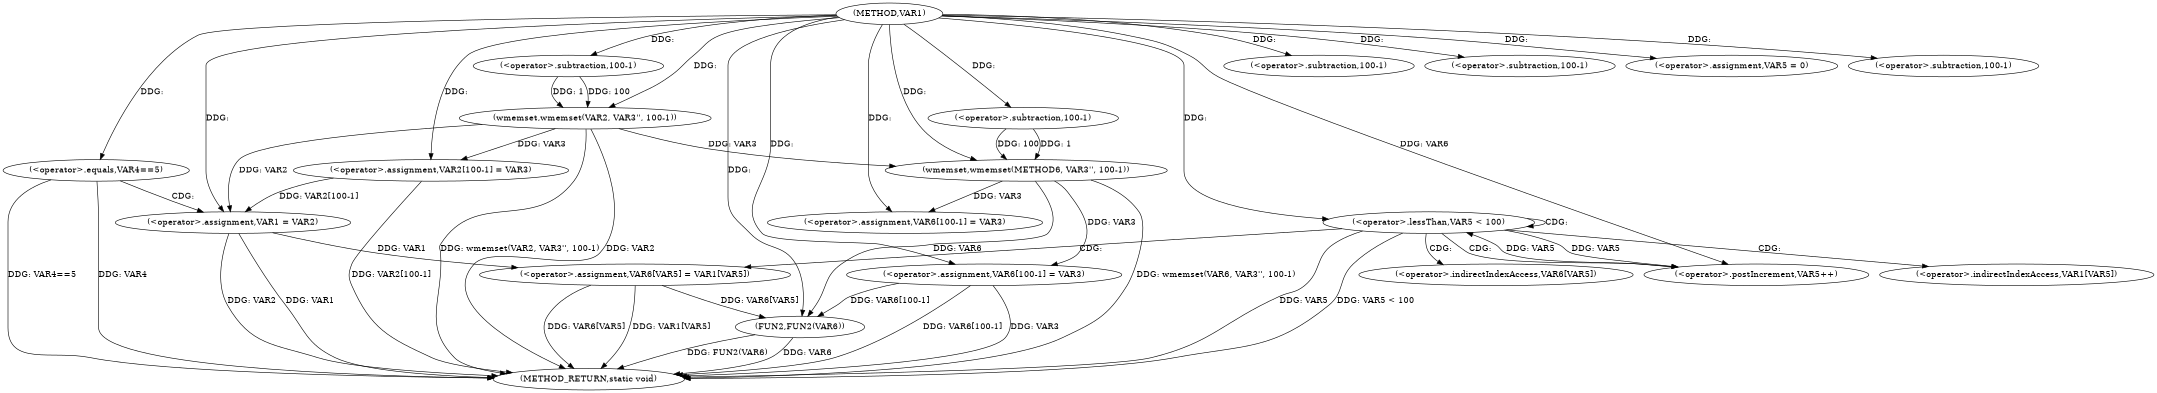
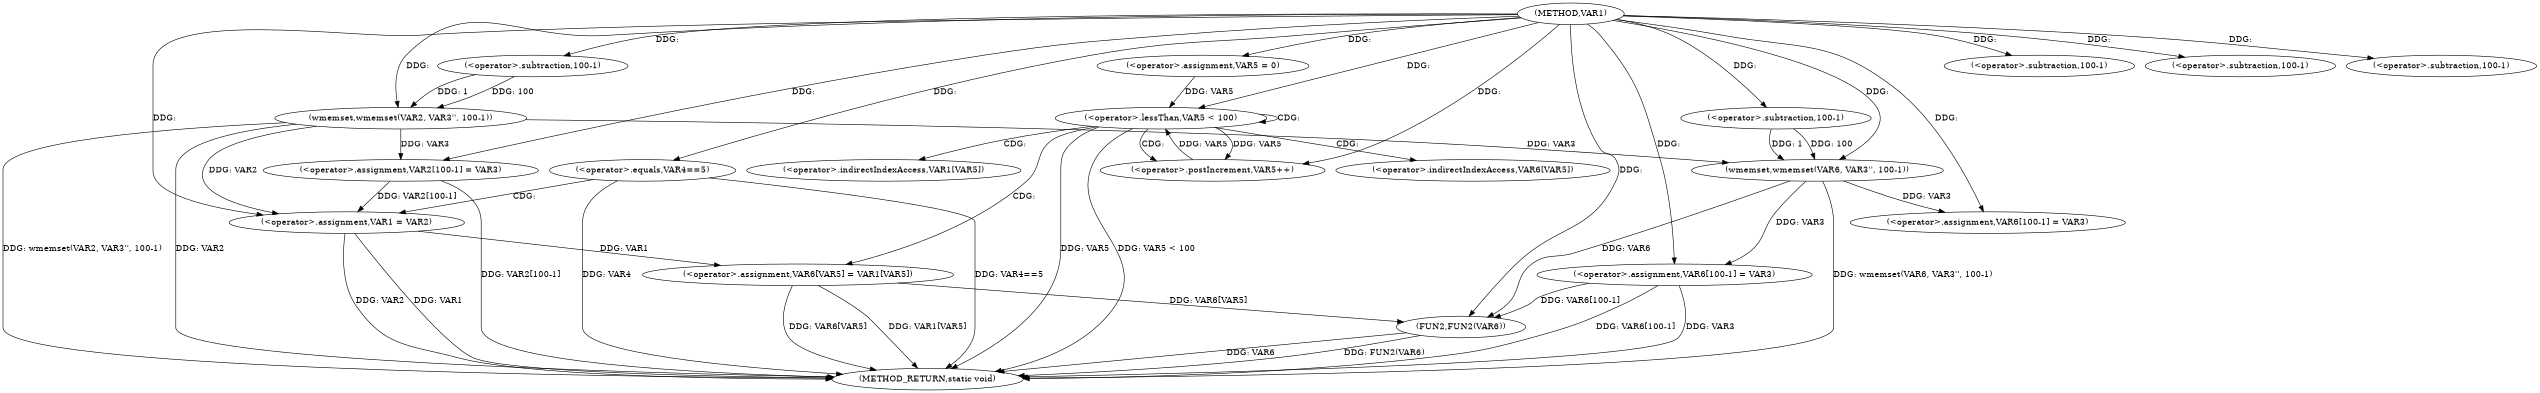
none -> (1184, 90)
(1425, 144) -> (1491, 92)
(1026, 170) -> (1817, 170)
